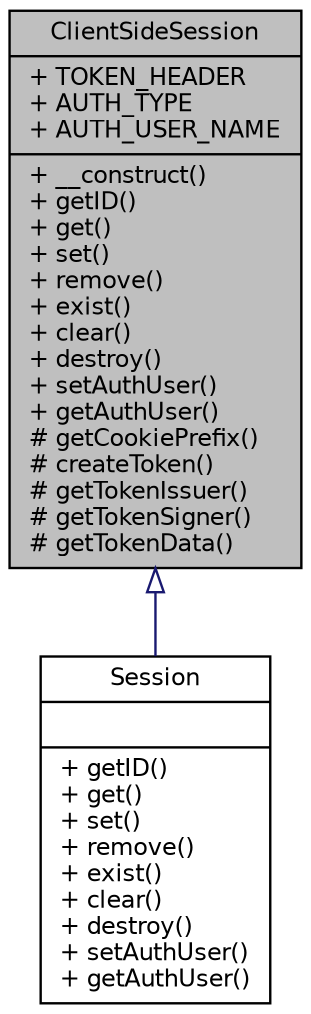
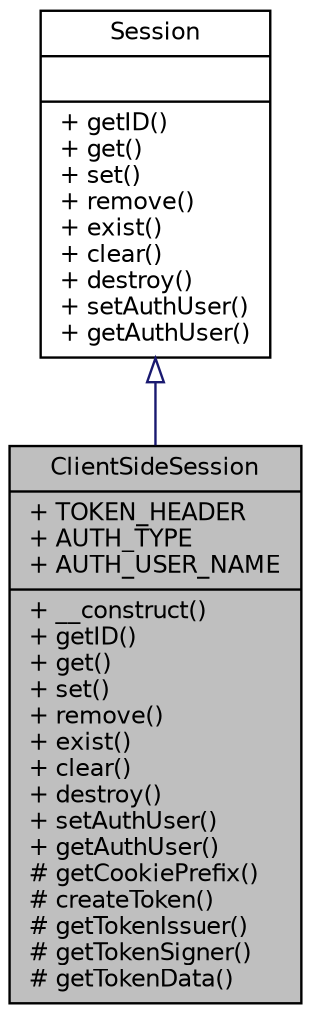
(155, 624) -> (155, 414)
